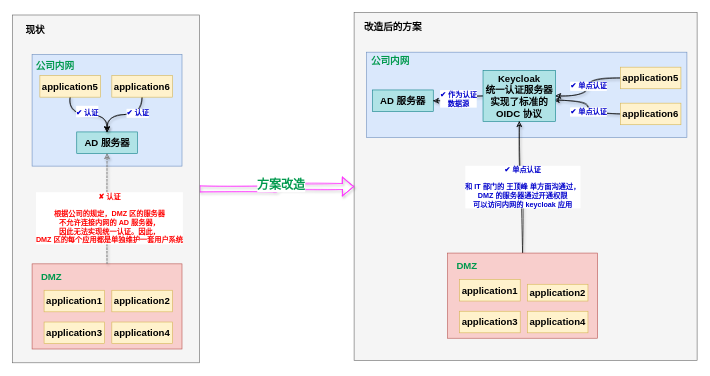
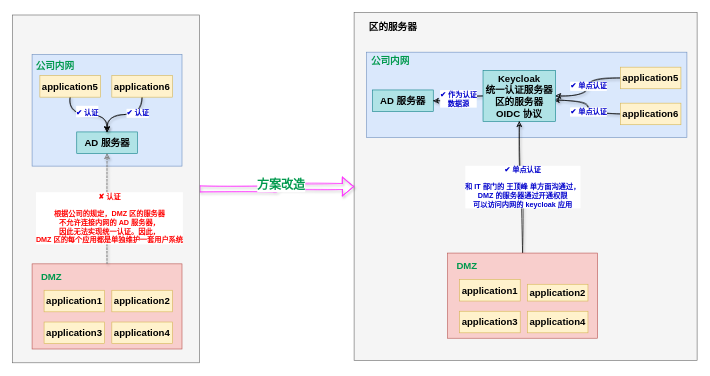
(393, 26) -> (393, 26)
(35, 29) -> none
(520, 96) -> (520, 96)
